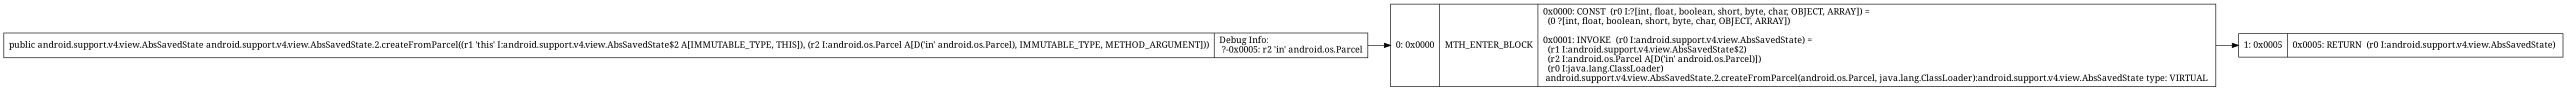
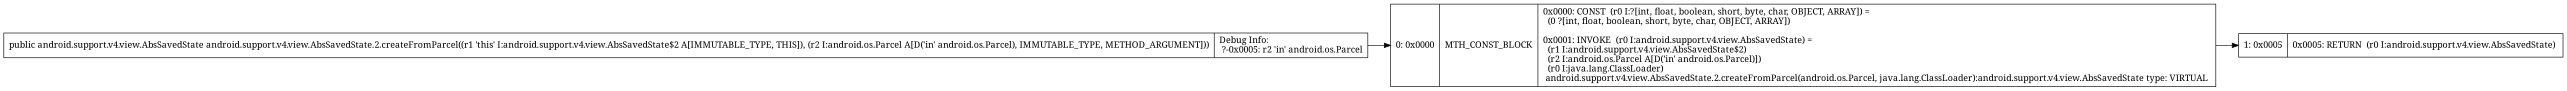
(1489, 45) -> (1489, 45)
